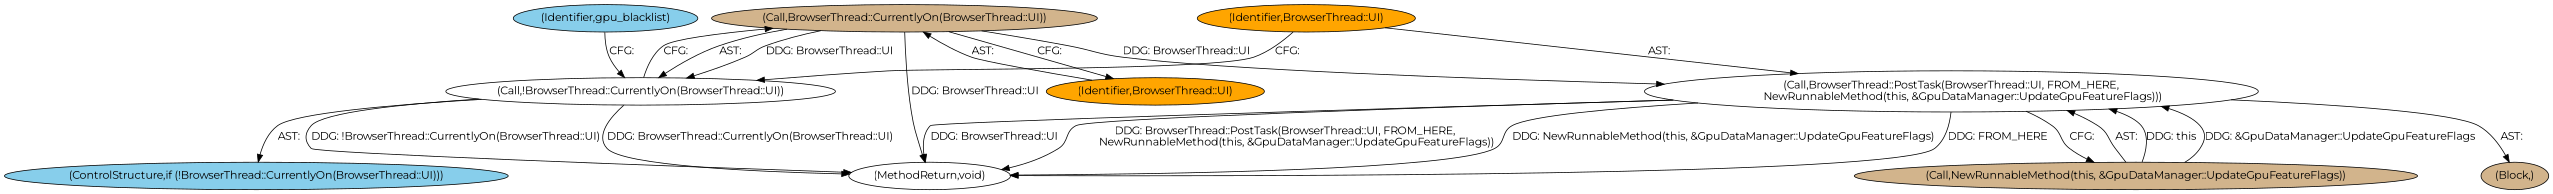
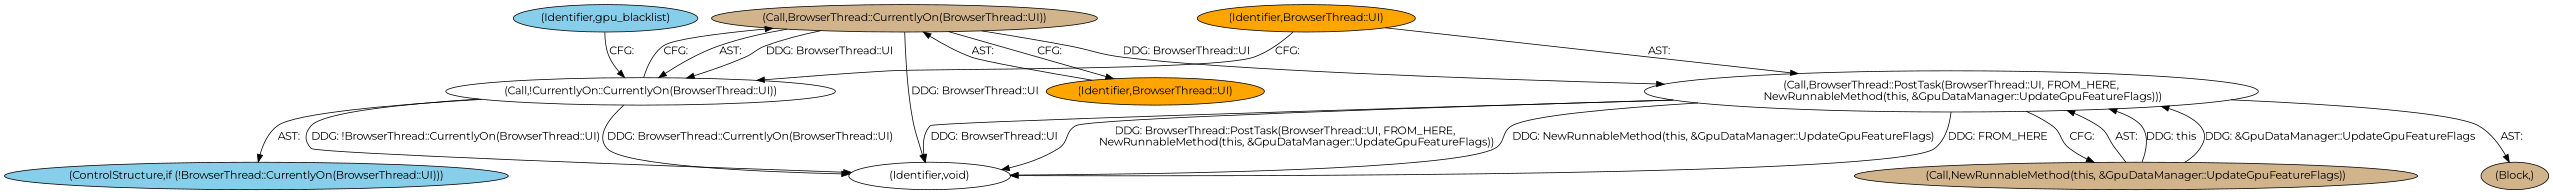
(641, 91) -> (641, 91)
(930, 176) -> (930, 176)
